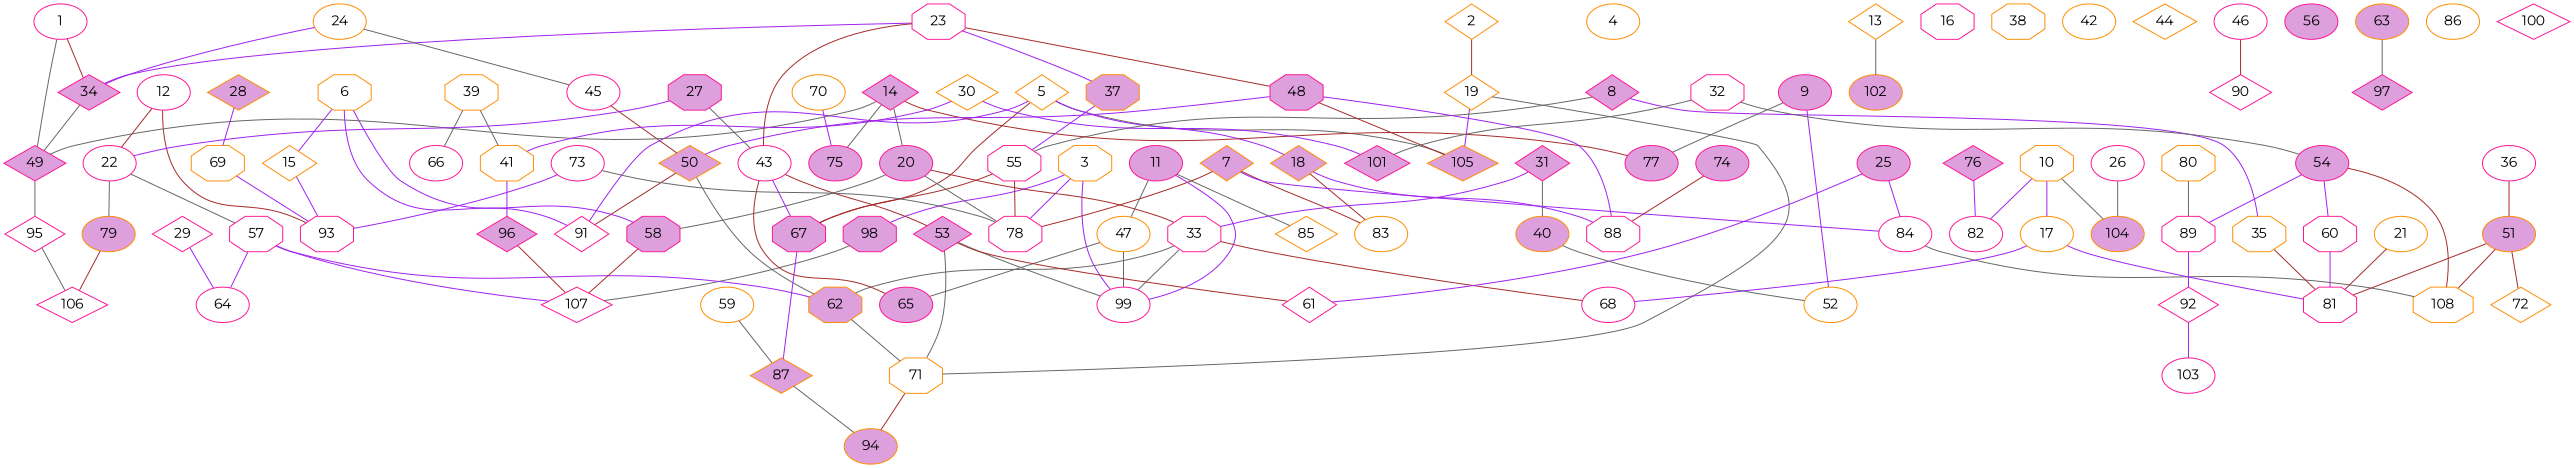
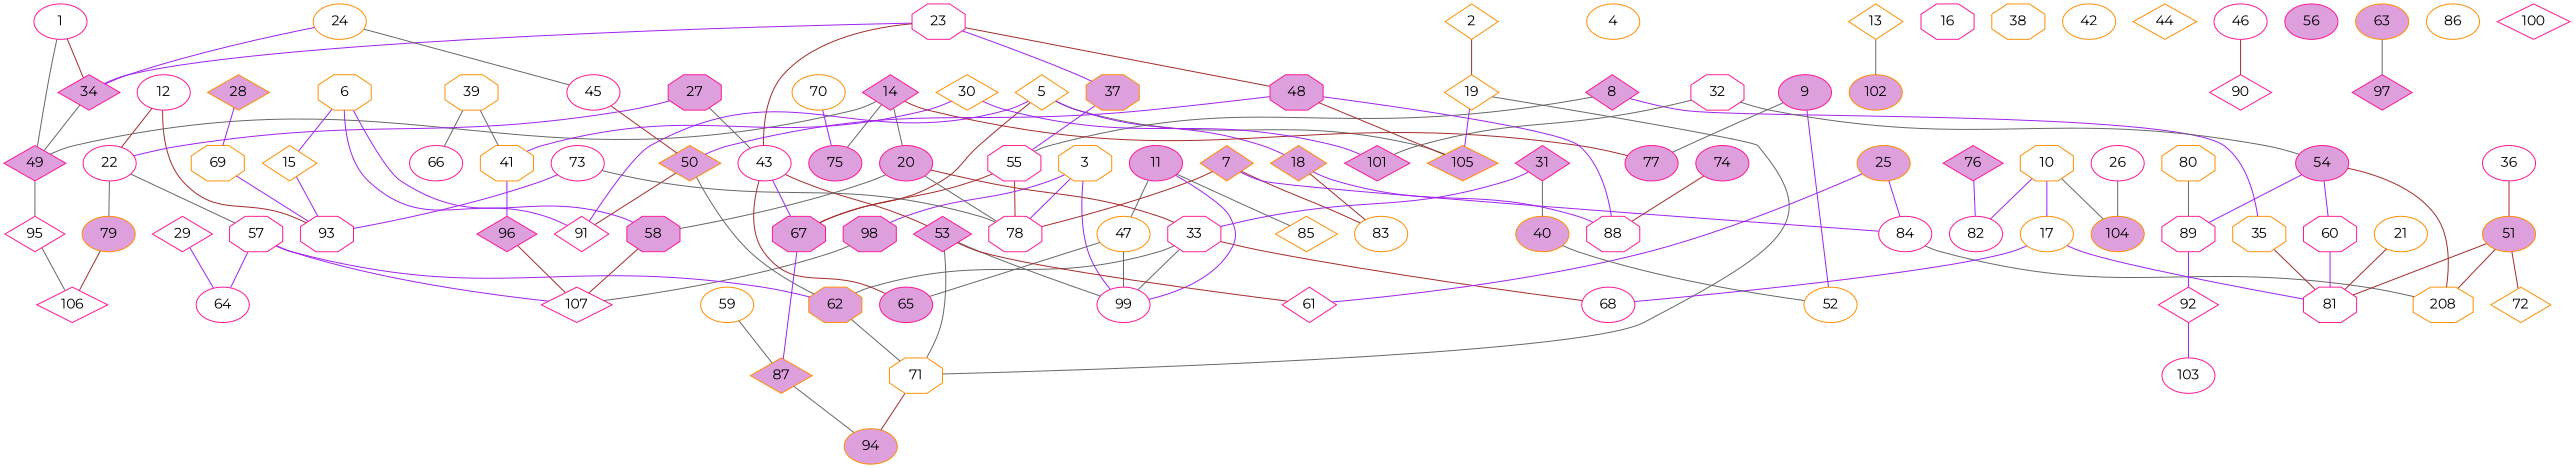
(1884, 163) -> (1884, 163)
(2443, 305) -> (2443, 305)
